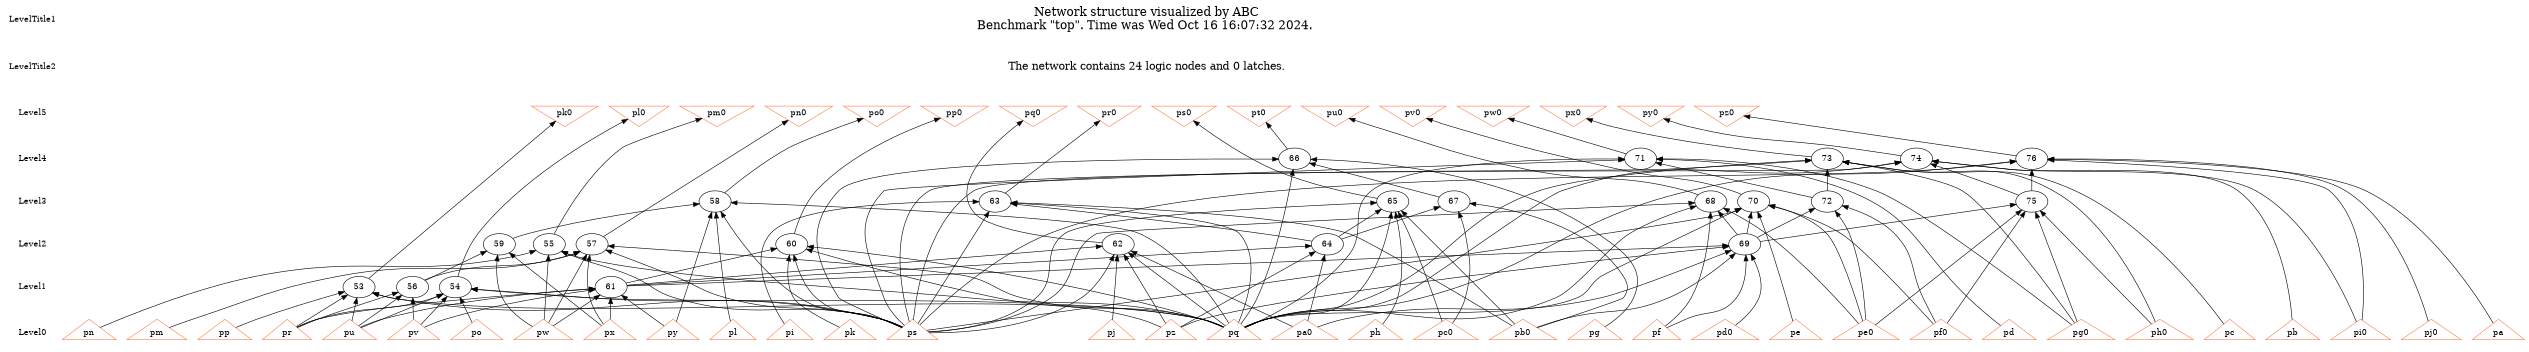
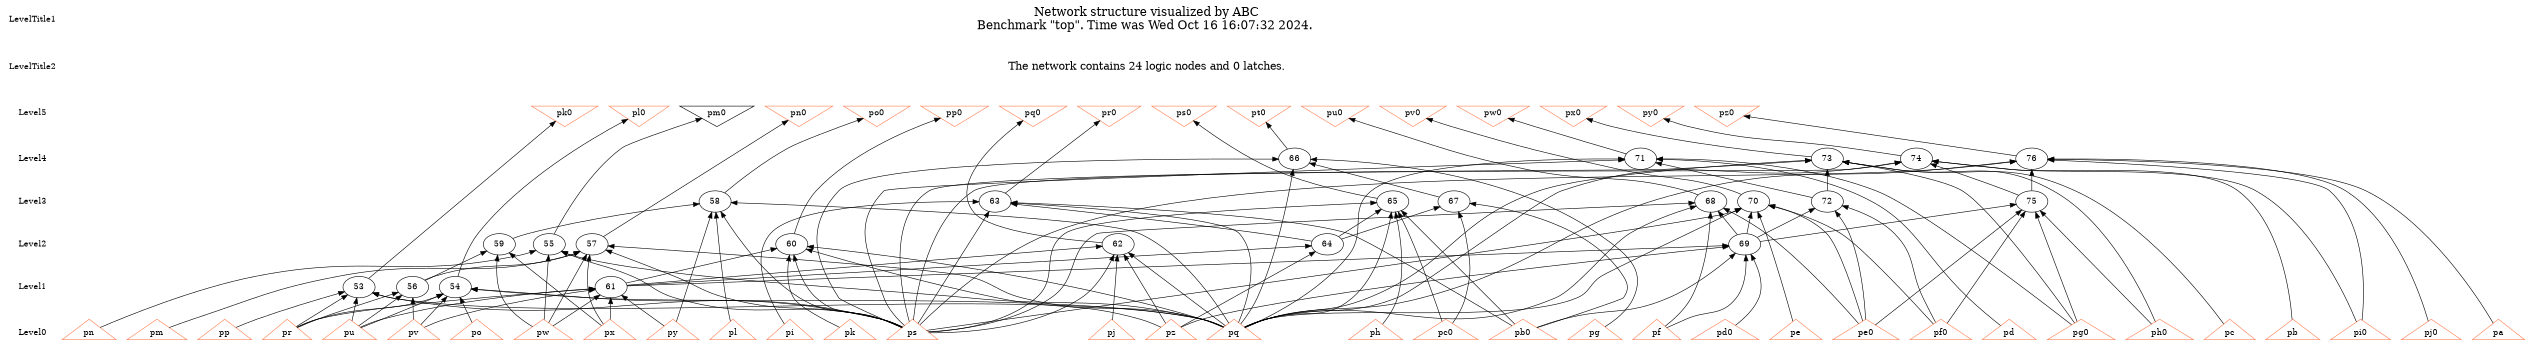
(717, 113) -> (717, 113)
(1305, 333) -> none
